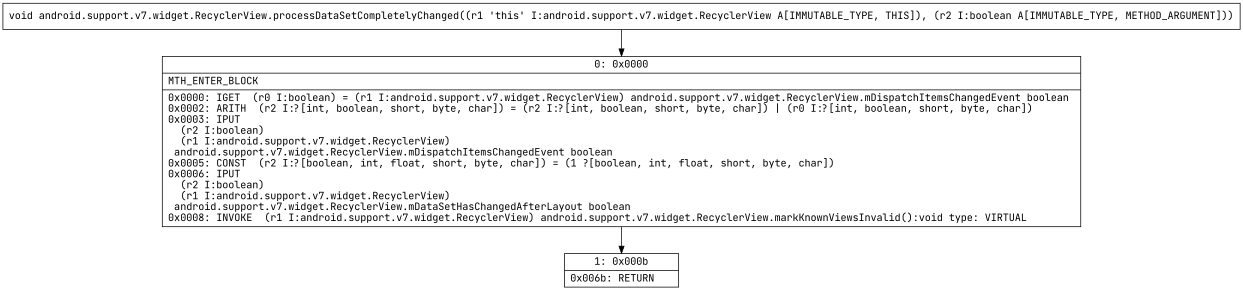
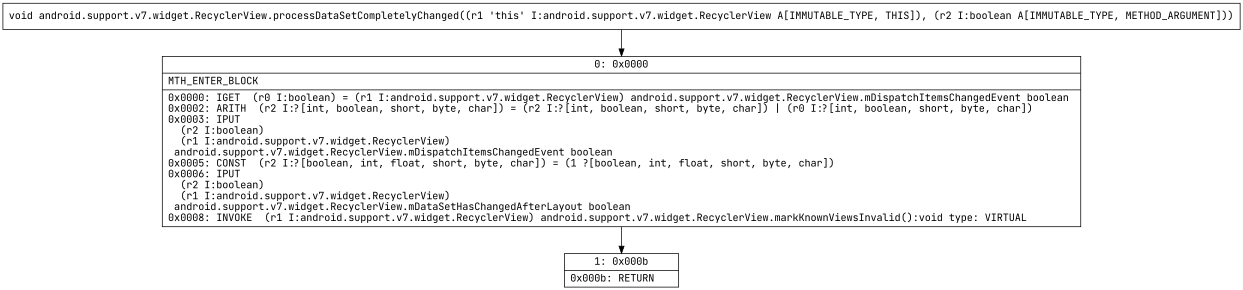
(622, 278) -> (622, 278)
